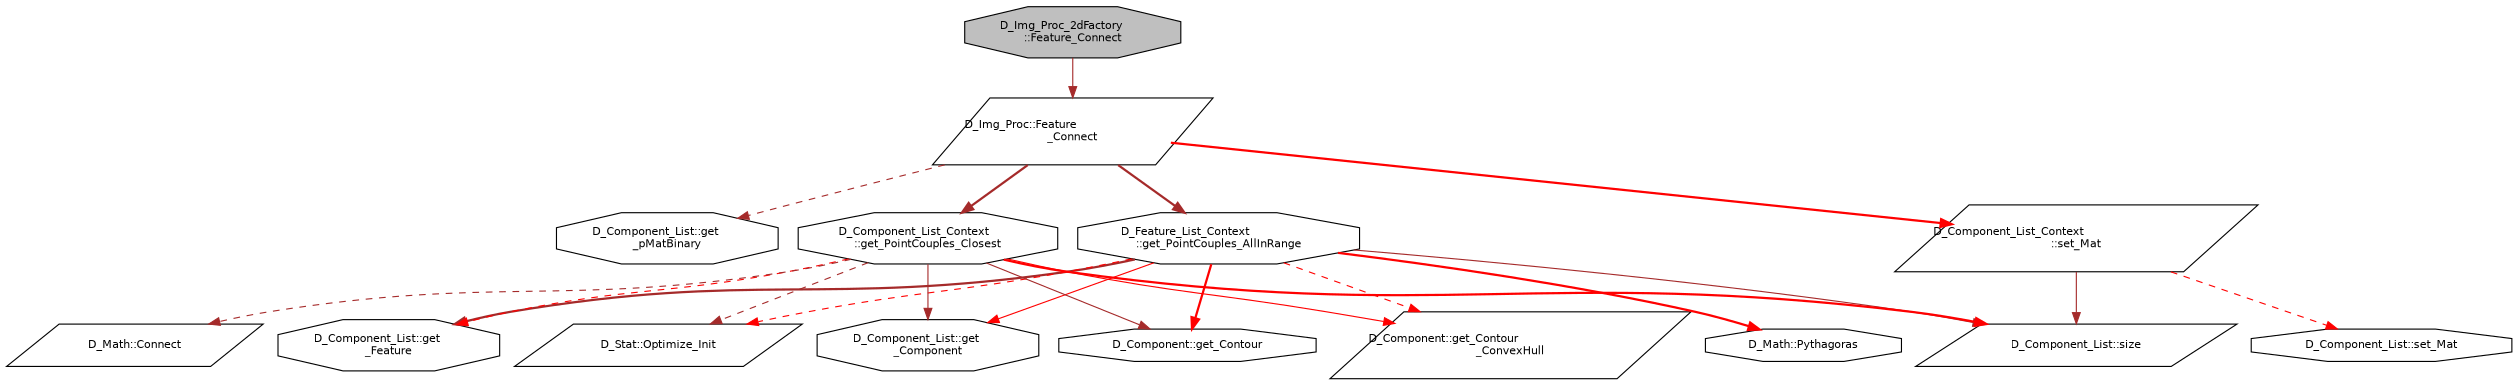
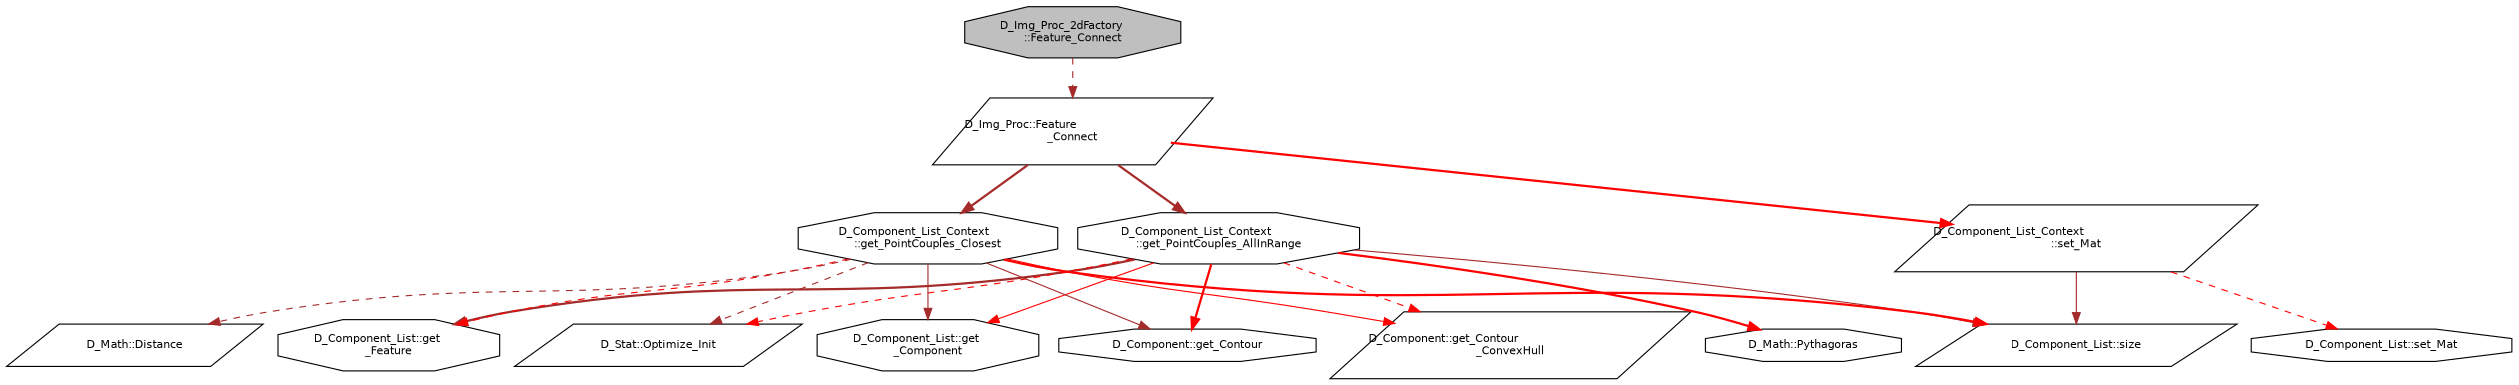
(1073, 72) -> (1073, 72)
(667, 238) -> none
(1219, 238) -> (1219, 238)
(135, 345) -> (135, 345)
